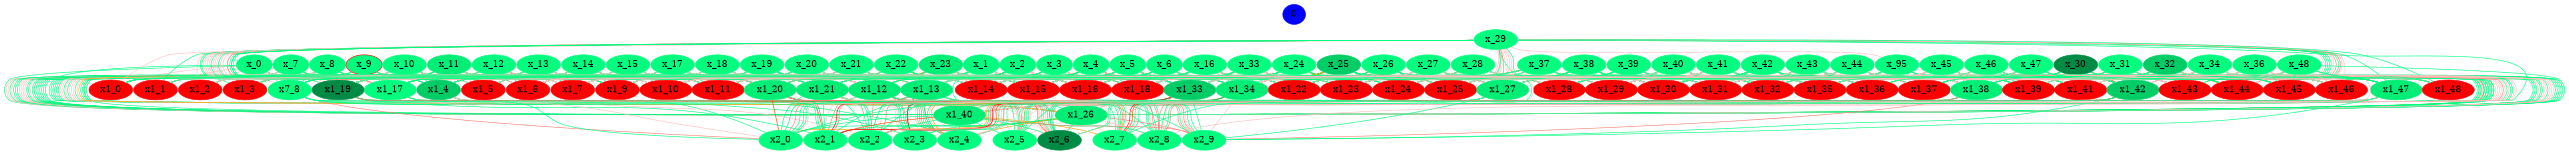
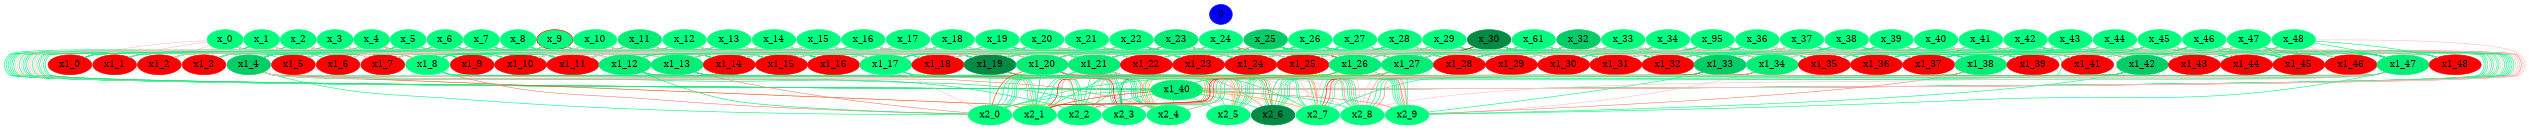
(1696, 52) -> (1607, 53)
(2120, 65) -> (1534, 40)
(290, 90) -> (428, 65)
(1739, 103) -> (1811, 77)
